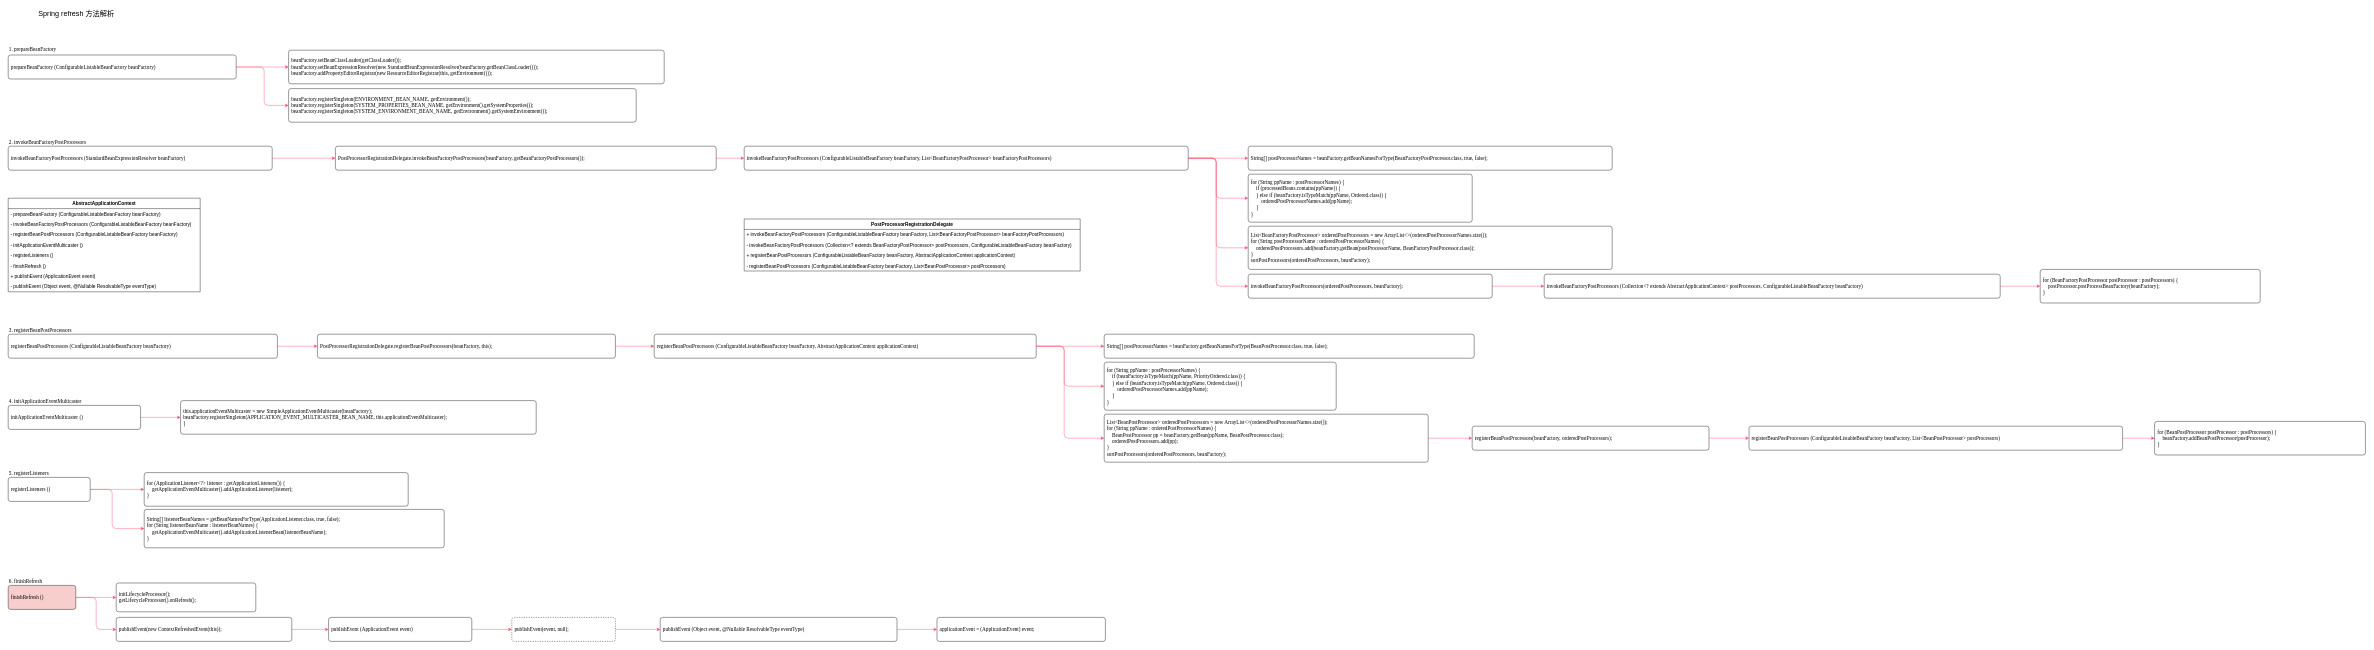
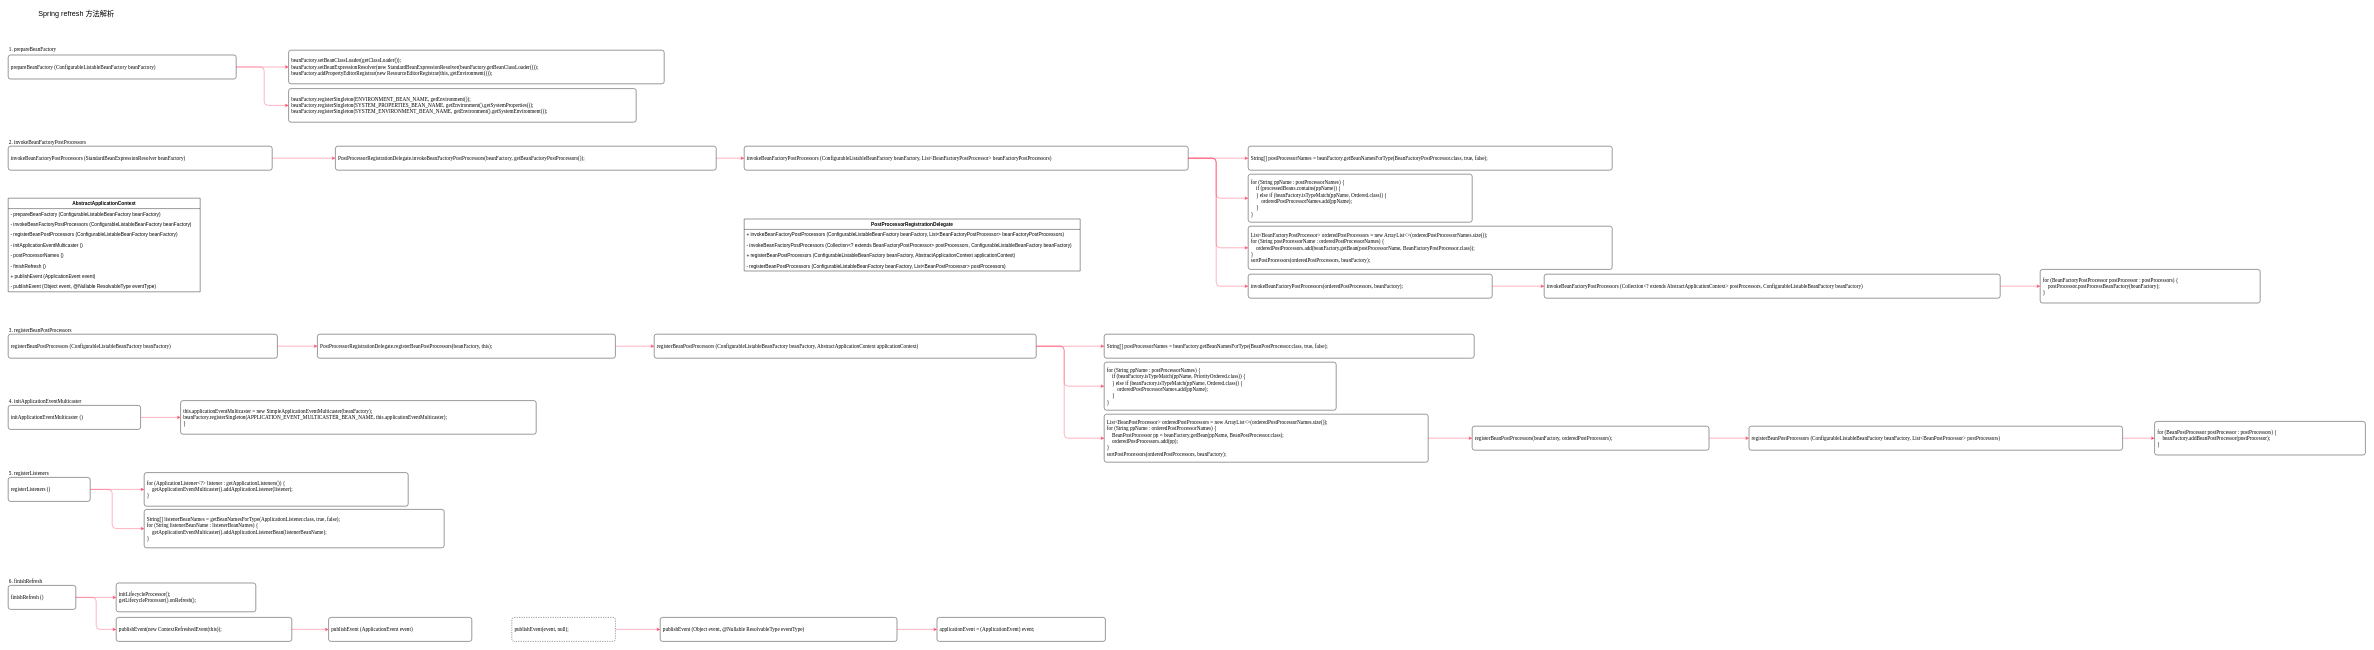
(37, 256) -> (40, 256)
(42, 597) -> (42, 597)
(507, 629) -> none
